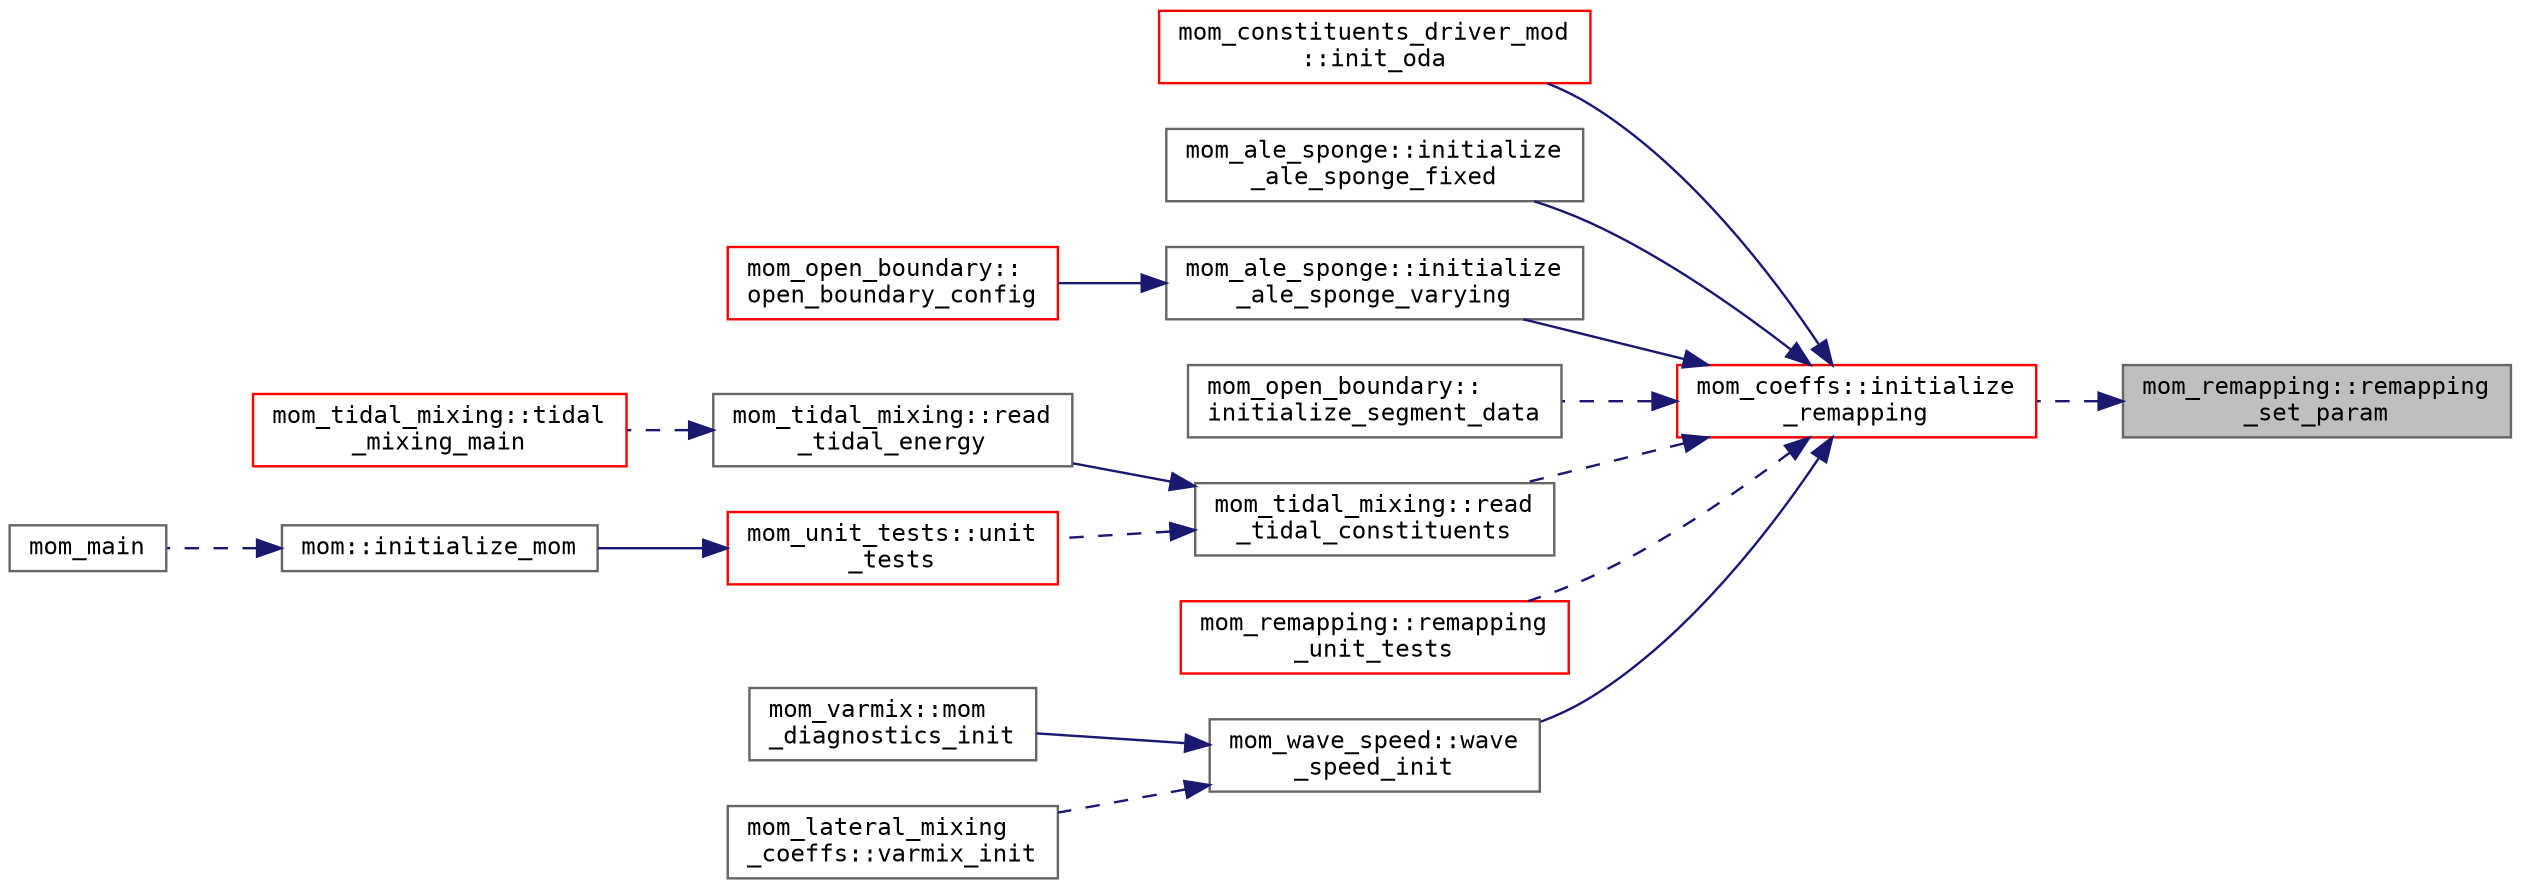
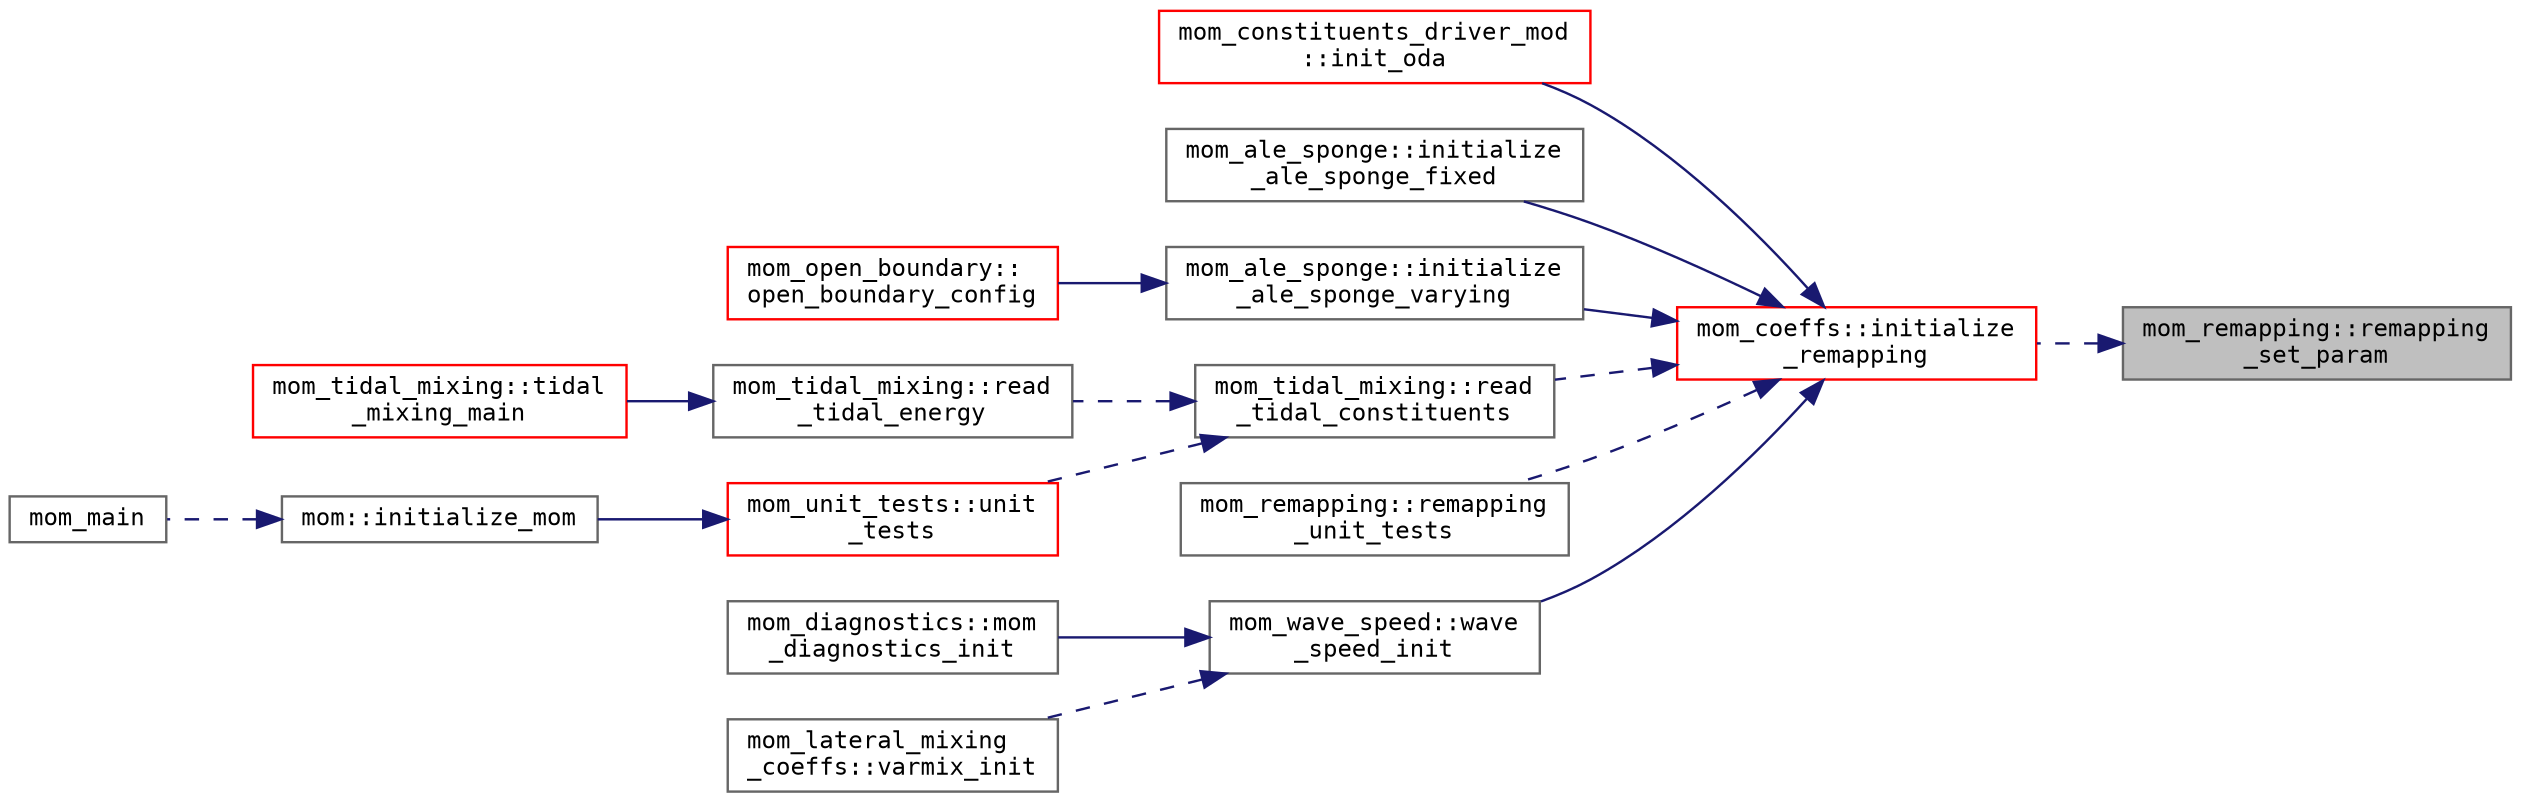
(1375, 401) -> none
(658, 430) -> (658, 401)
(1122, 472) -> (1122, 401)
(1375, 637) -> (1375, 519)
(893, 724) -> (893, 637)
